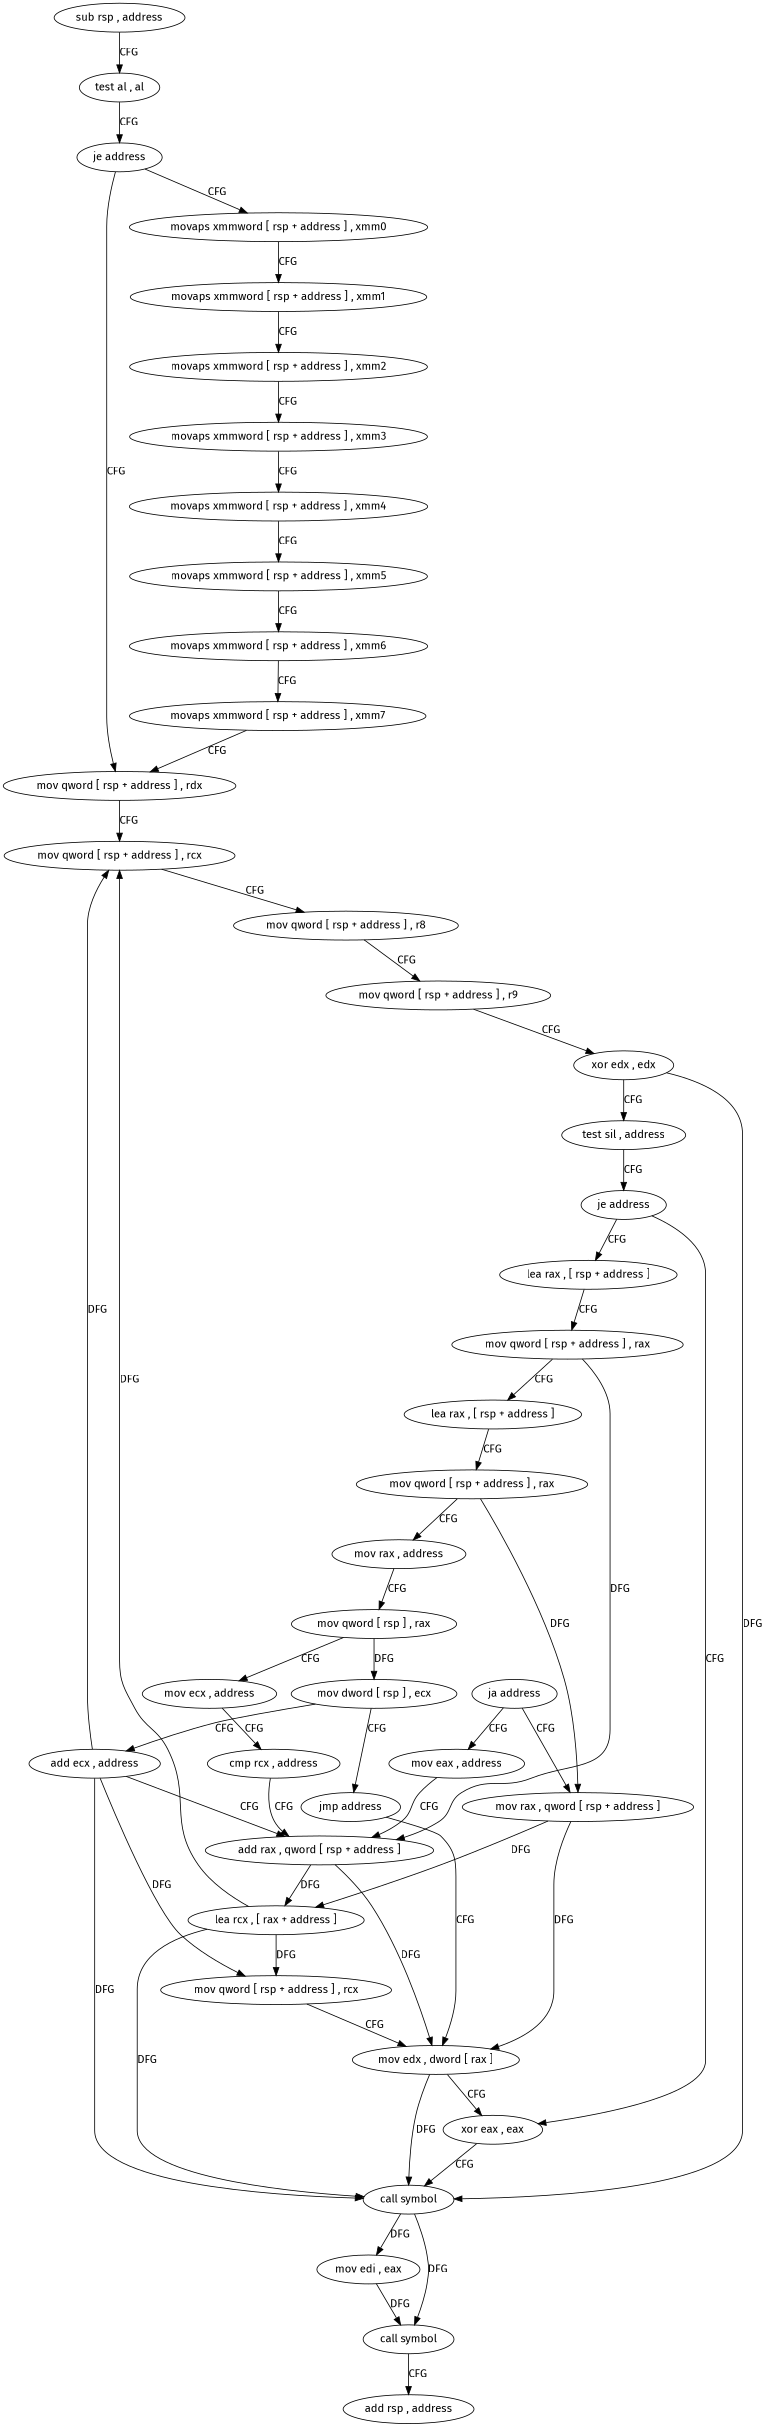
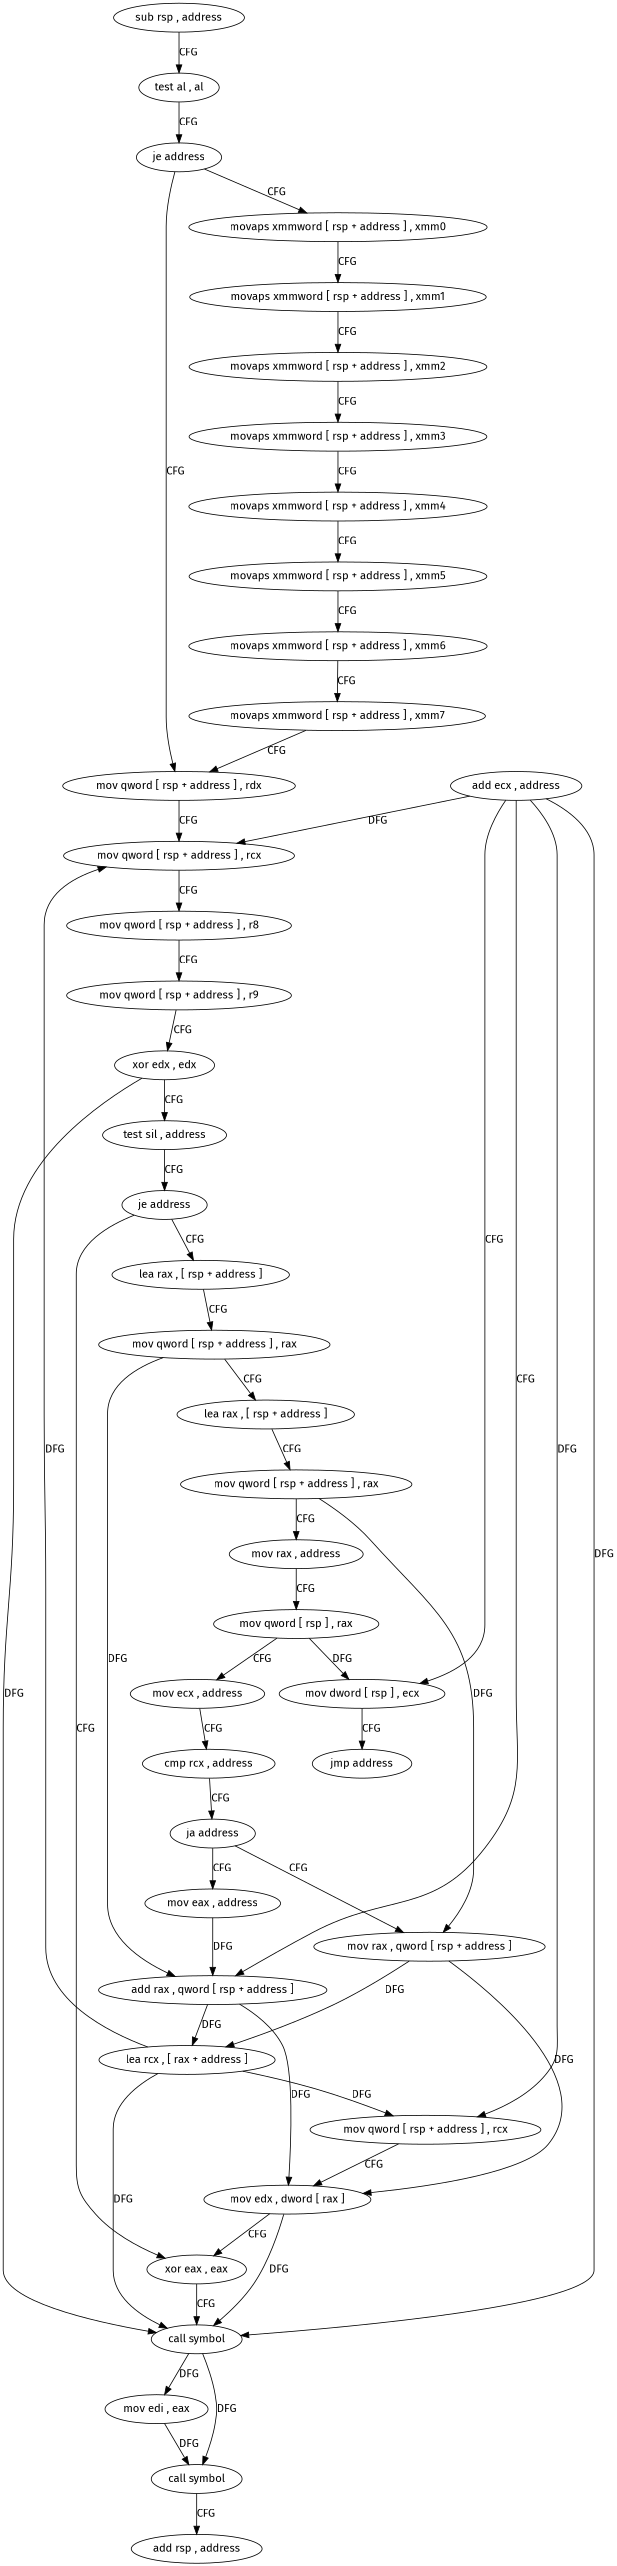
(223, 1721) -> (485, 1253)
(270, 1807) -> (210, 1795)
(429, 1807) -> (223, 1947)
(456, 1906) -> none
